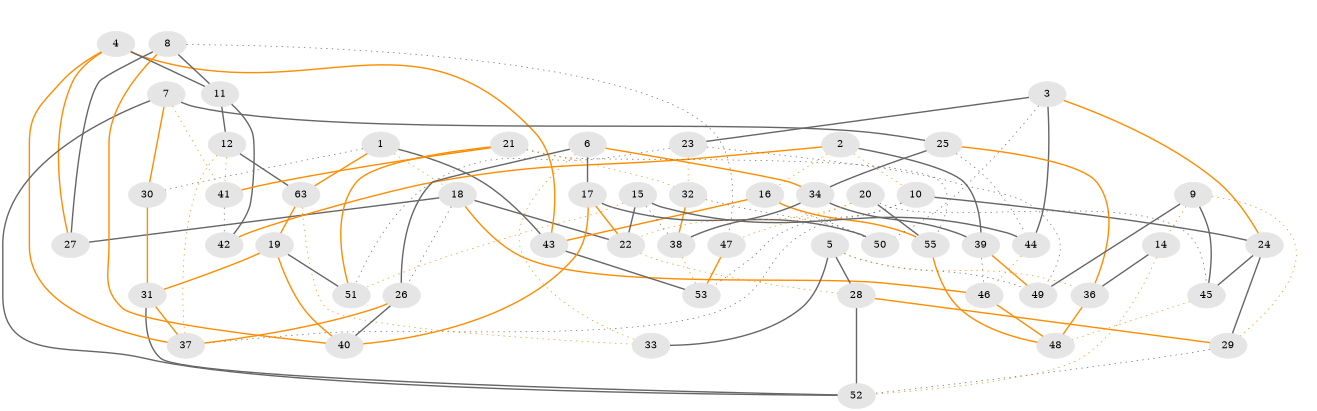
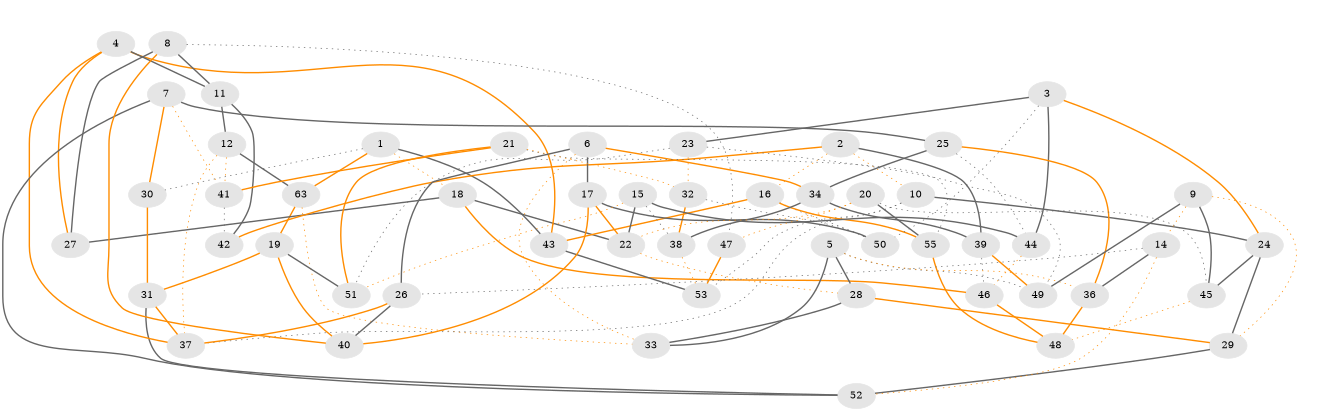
(430, 245) -> (800, 276)
(856, 346) -> (756, 326)
(1068, 370) -> (1068, 370)
